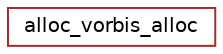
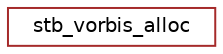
(112, 27) -> (112, 27)
